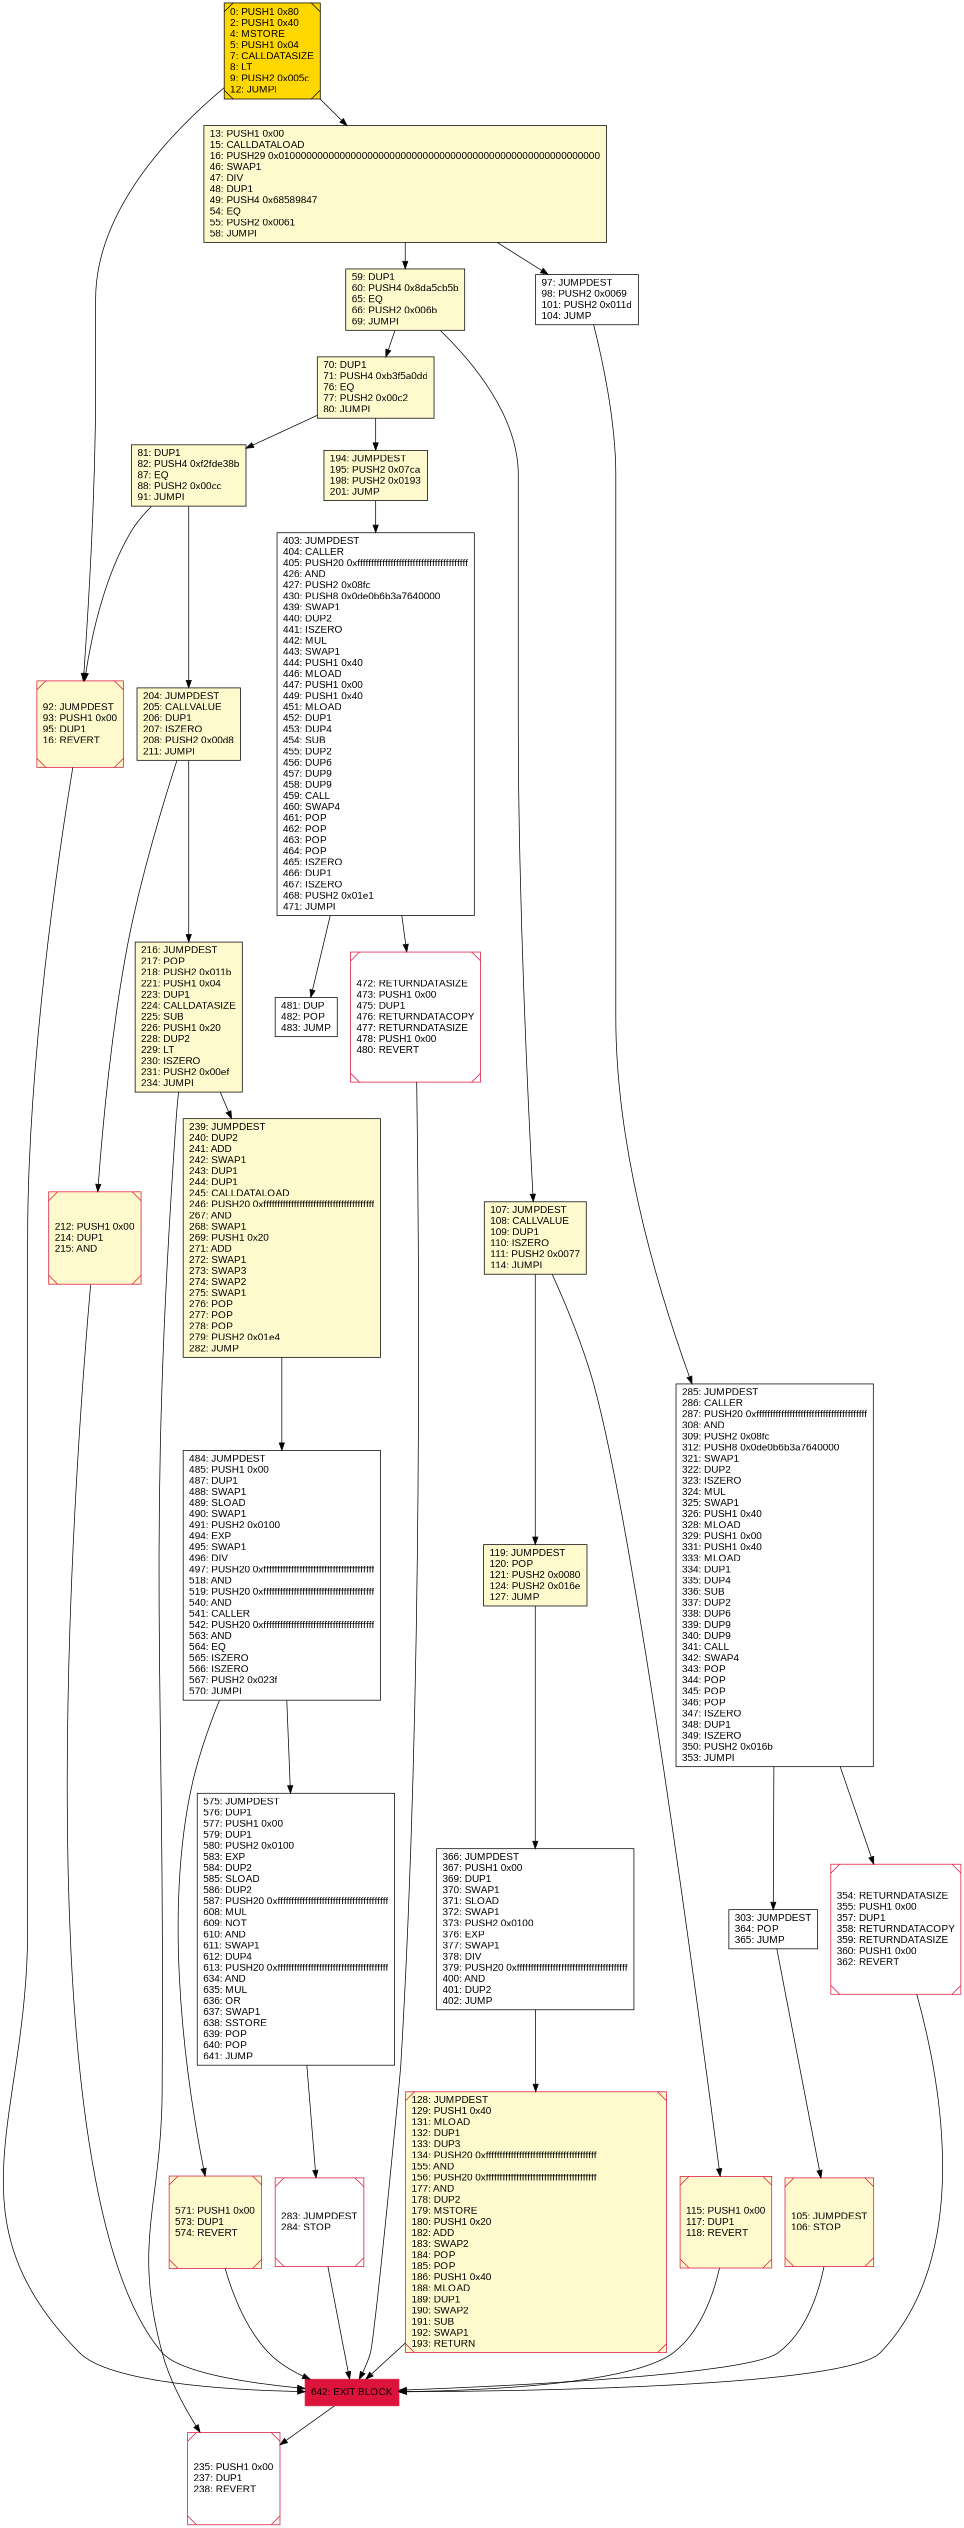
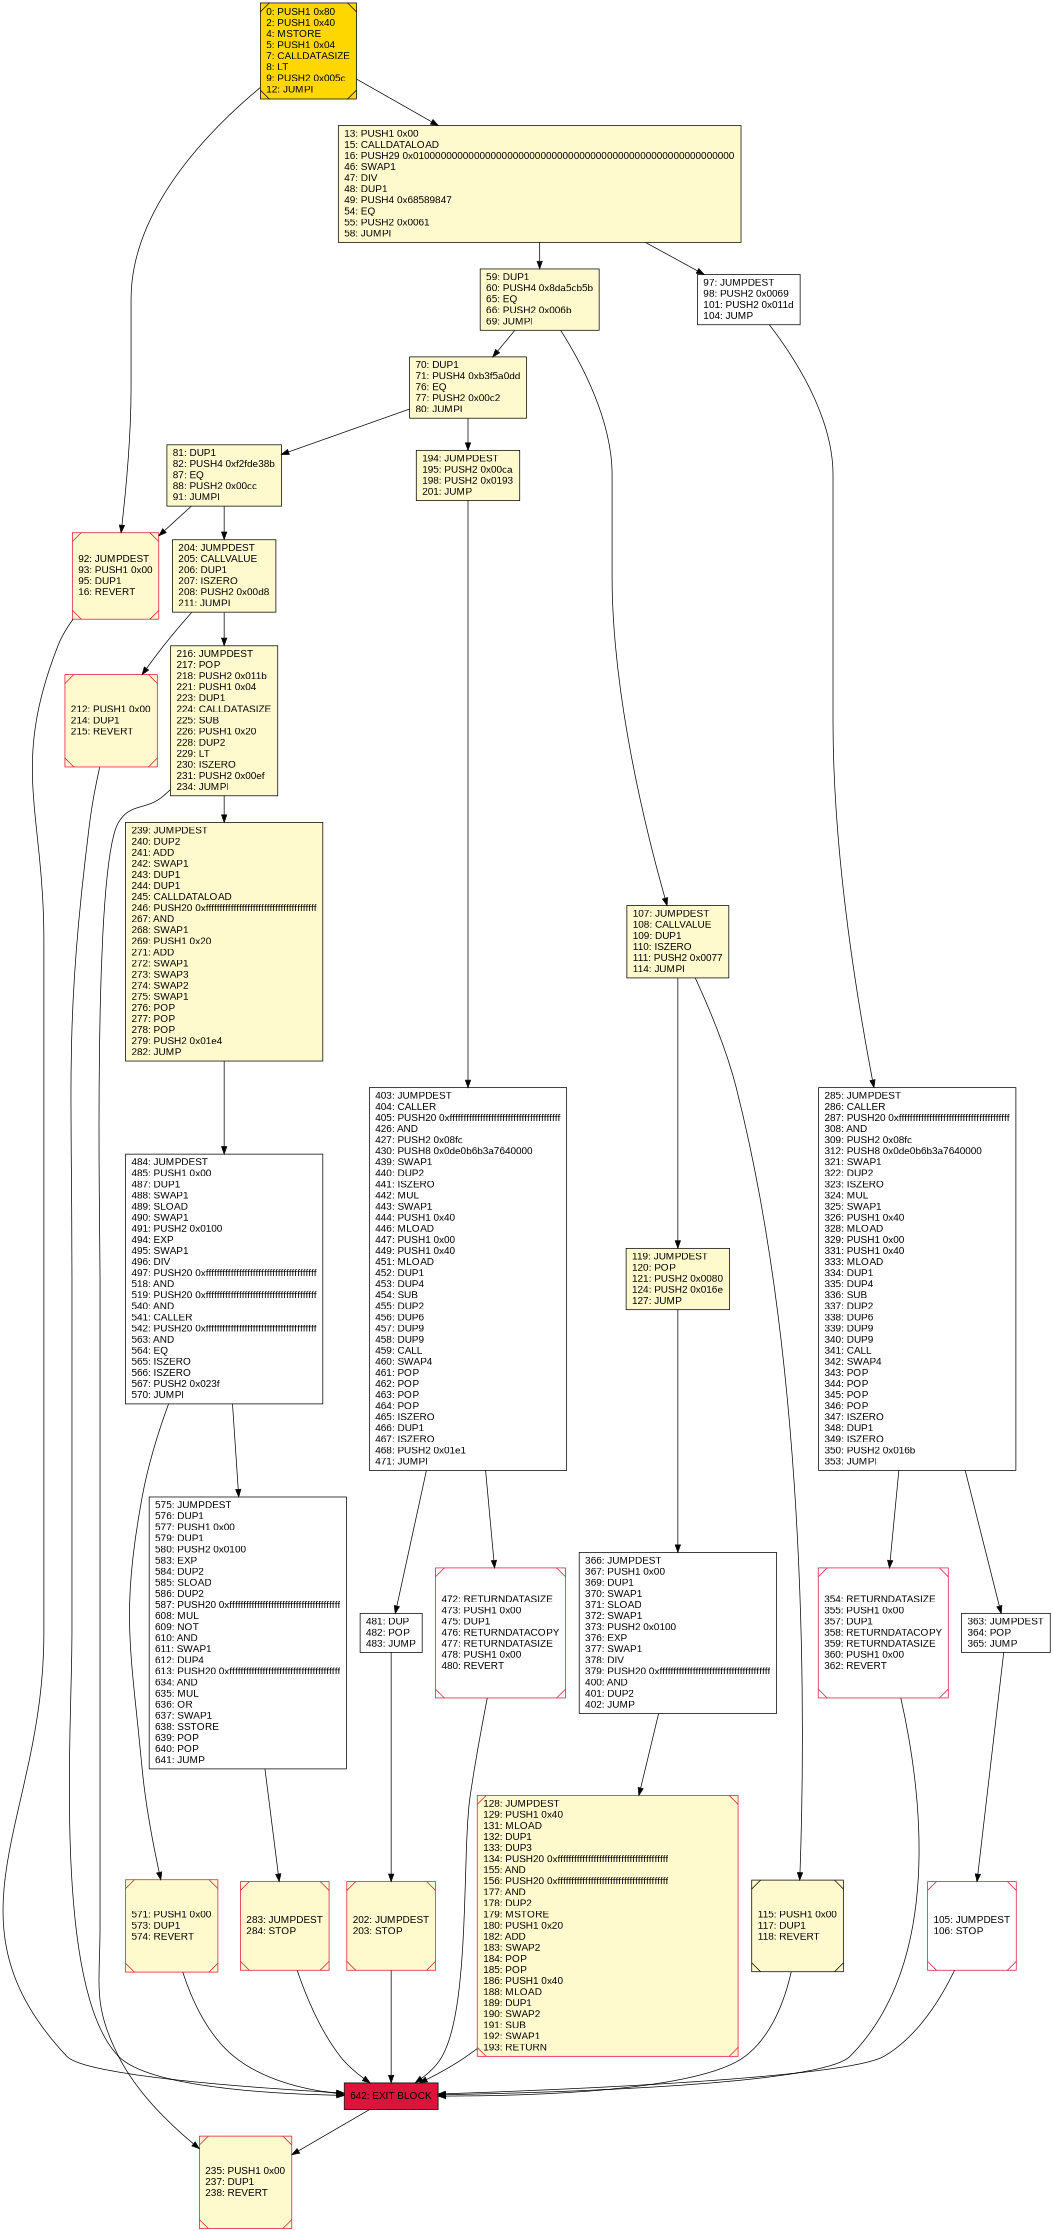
(376, 475) -> (468, 475)
(95, 1238) -> (111, 721)
none -> (391, 1926)
(773, 1929) -> (1006, 1633)
(320, 2222) -> (285, 1926)
(726, 2222) -> (798, 1926)
(829, 2222) -> (972, 1926)
(352, 2393) -> (391, 2096)
(234, 2479) -> (246, 2182)
